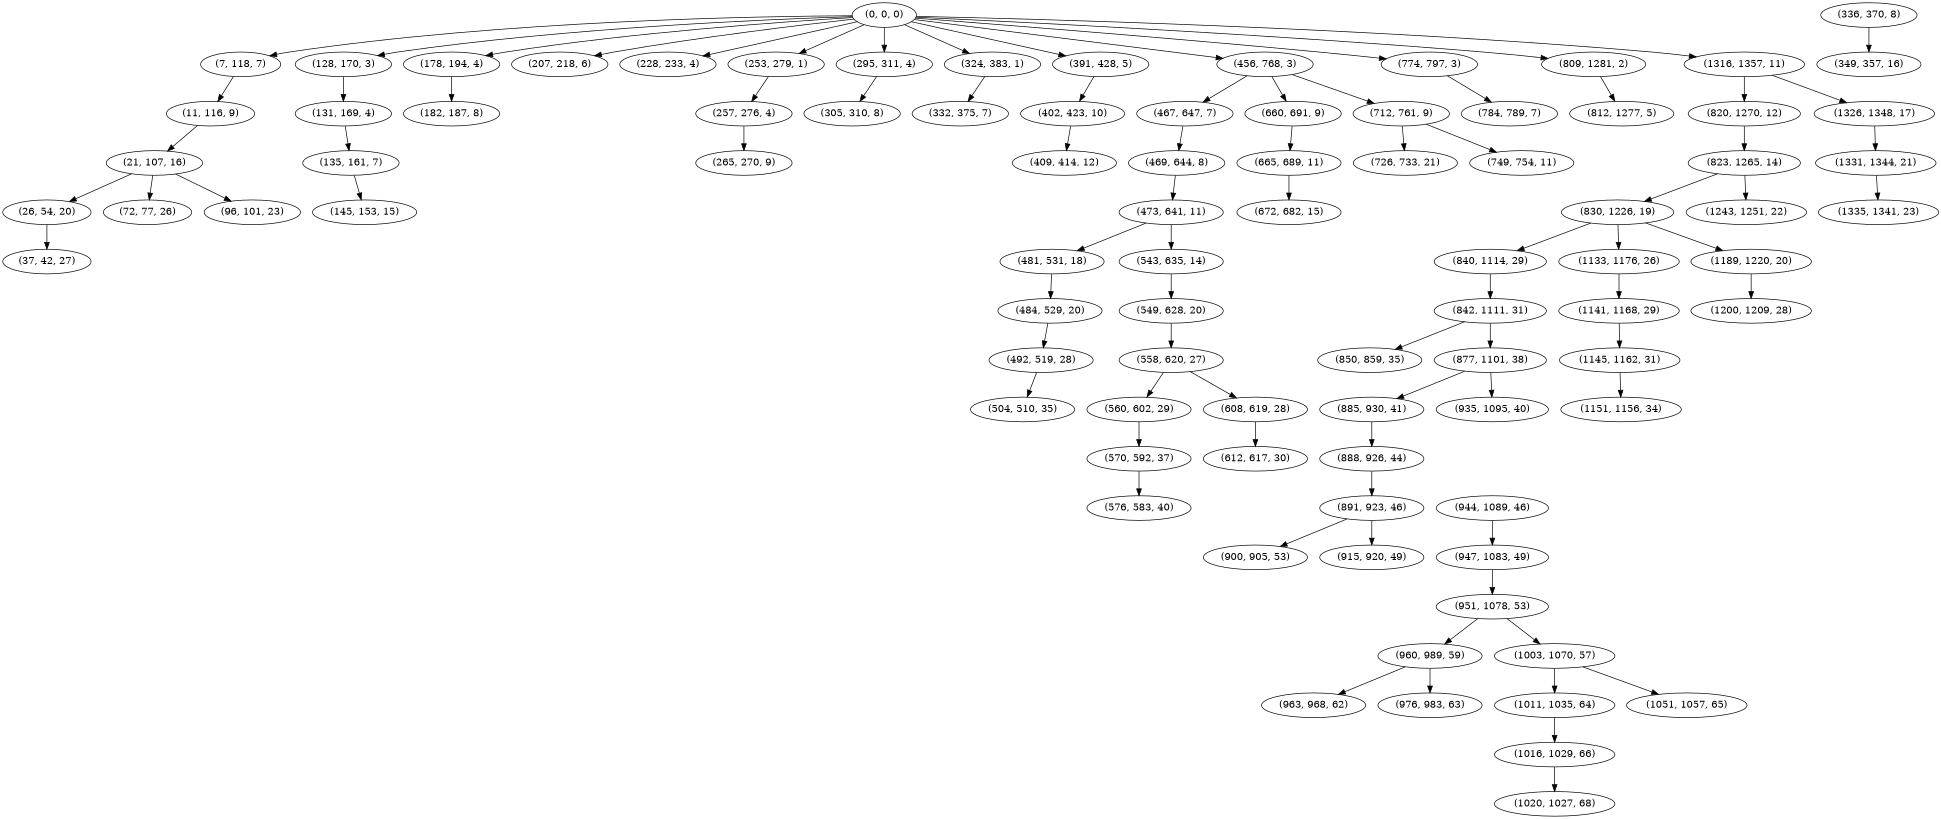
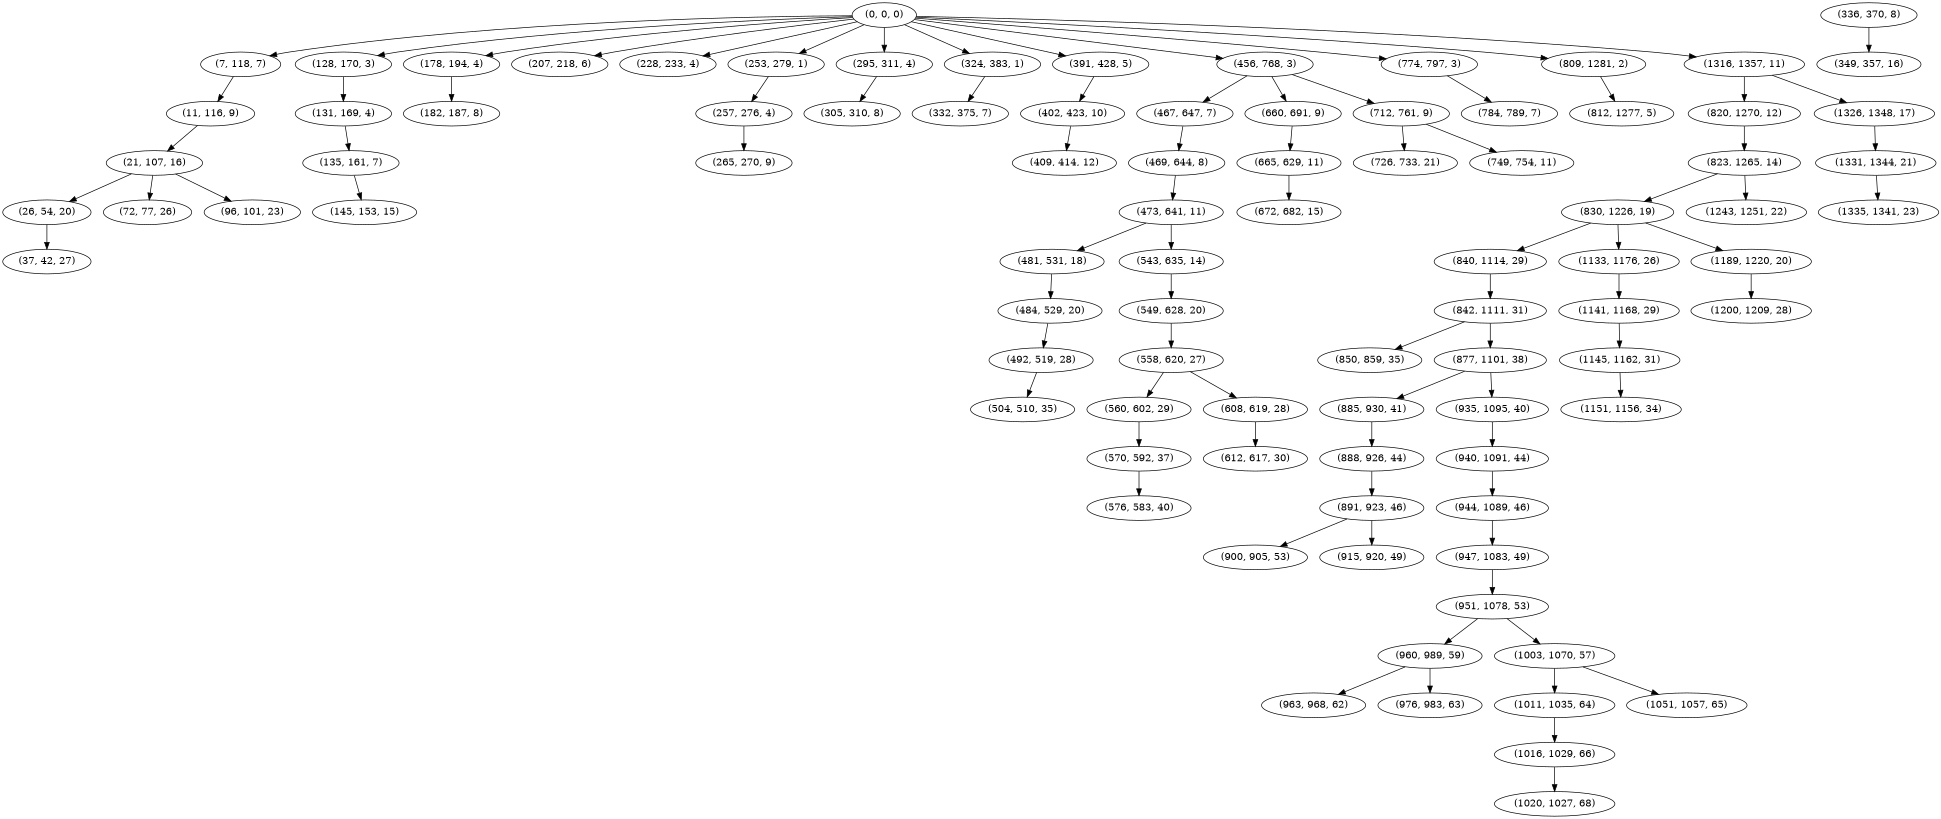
(1289, 163) -> (1289, 163)
none -> (1492, 459)
